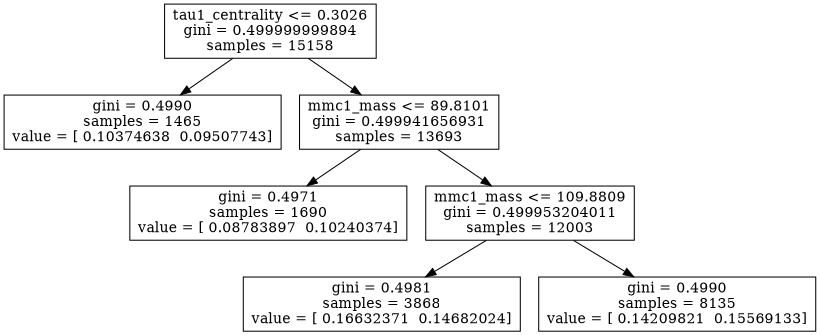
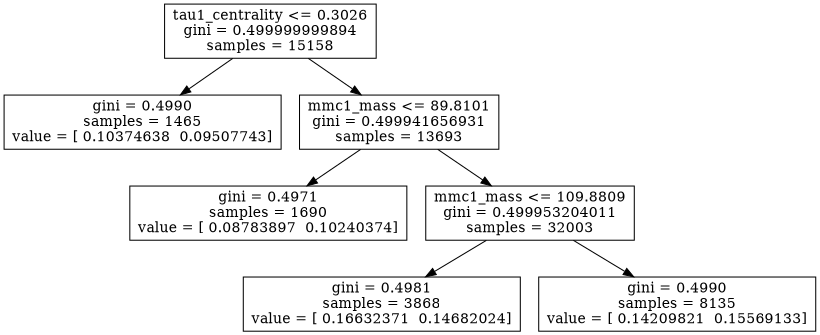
(530, 213) -> (530, 213)
